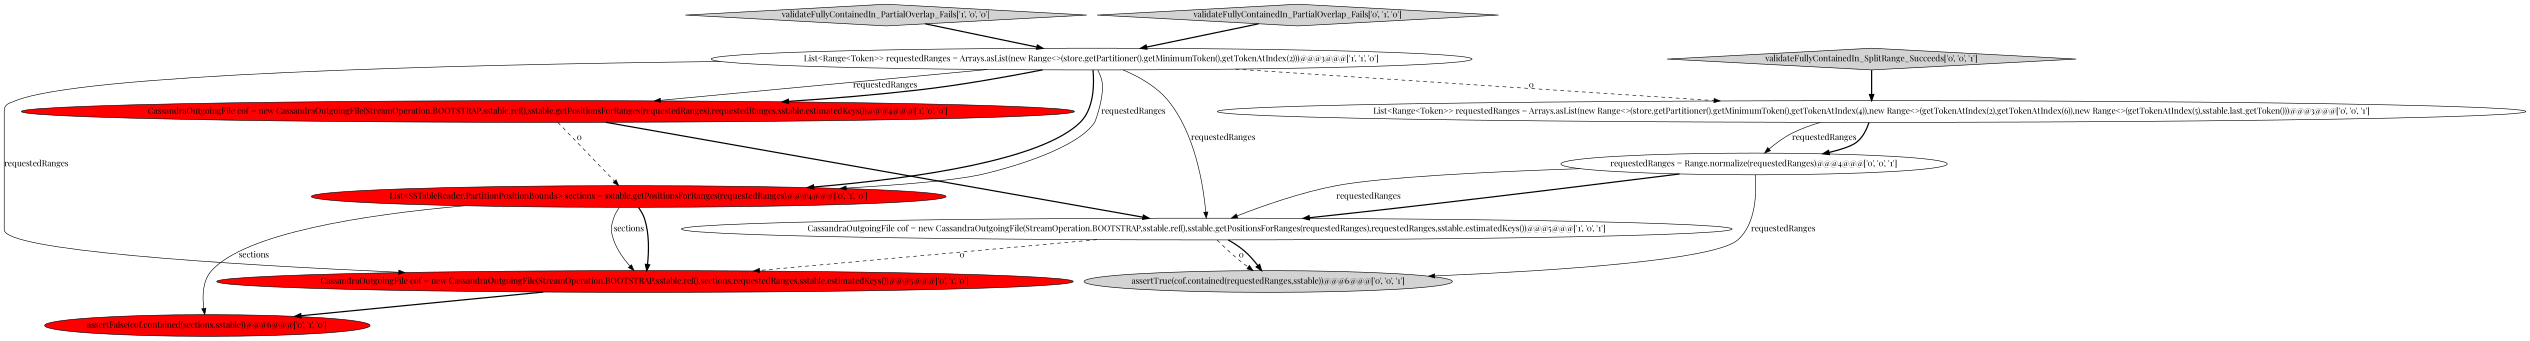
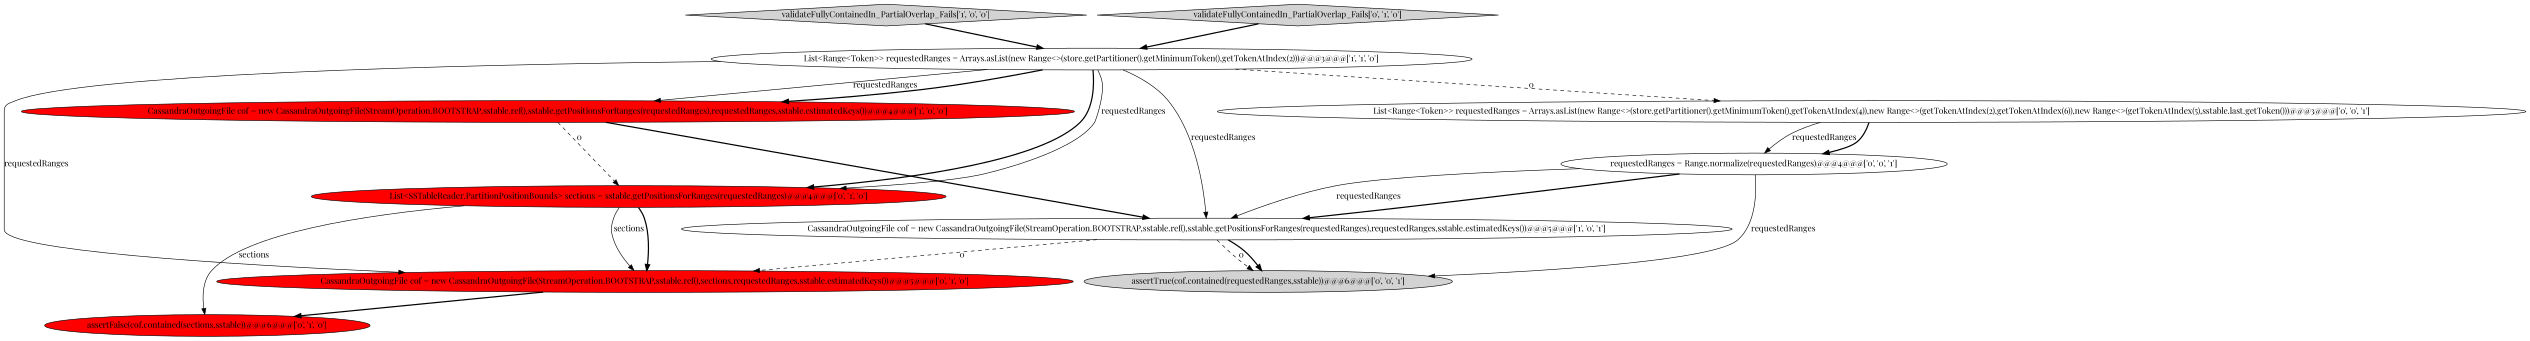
(1872, 59) -> none
